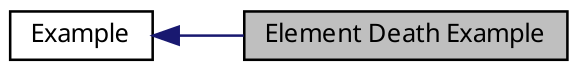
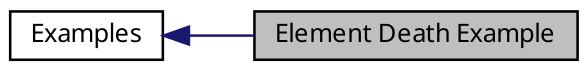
(81, 36) -> (87, 36)
